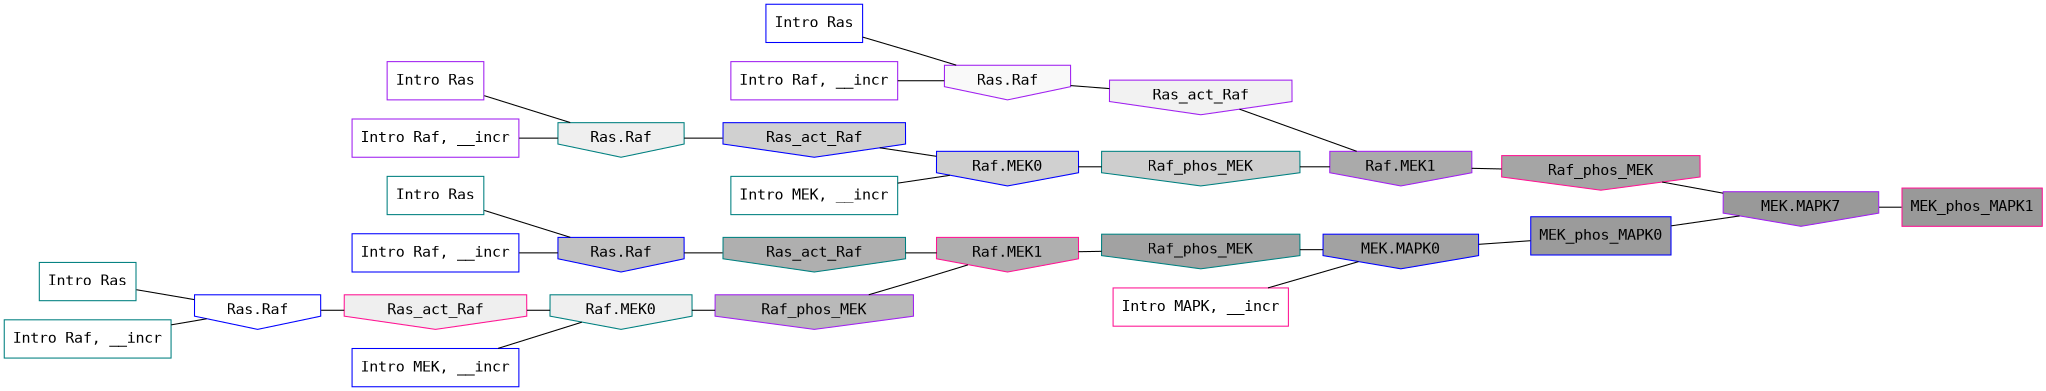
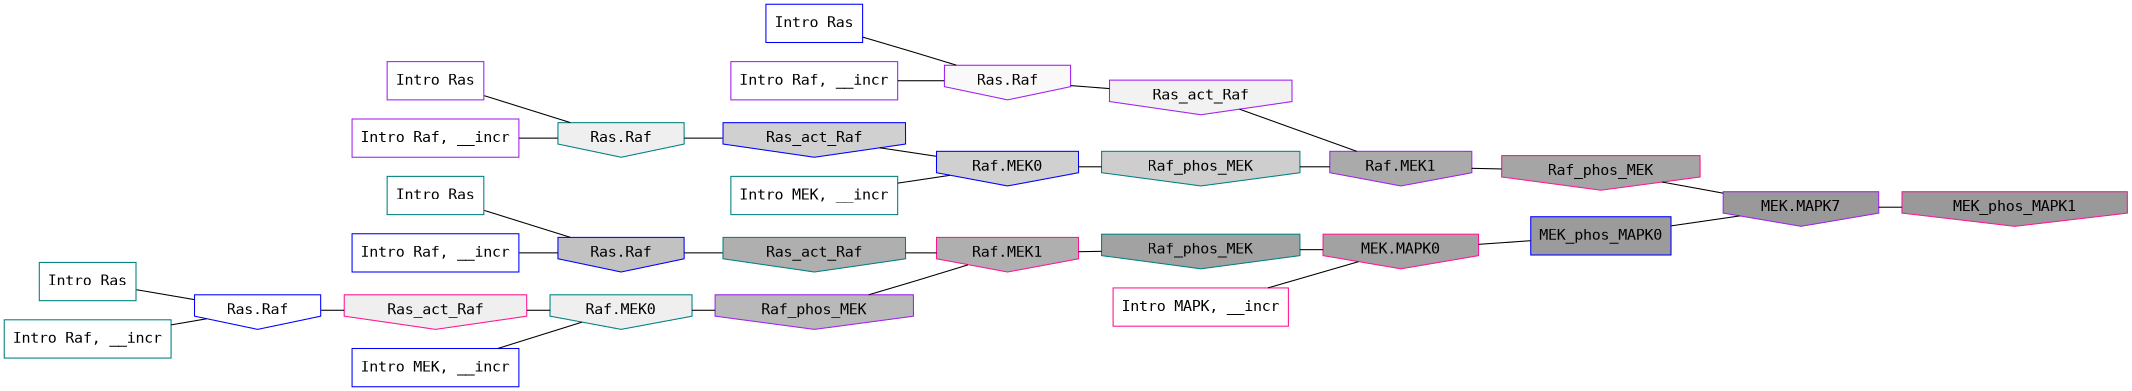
(1972, 207) -> (2015, 207)
(1401, 250) -> (1401, 250)
